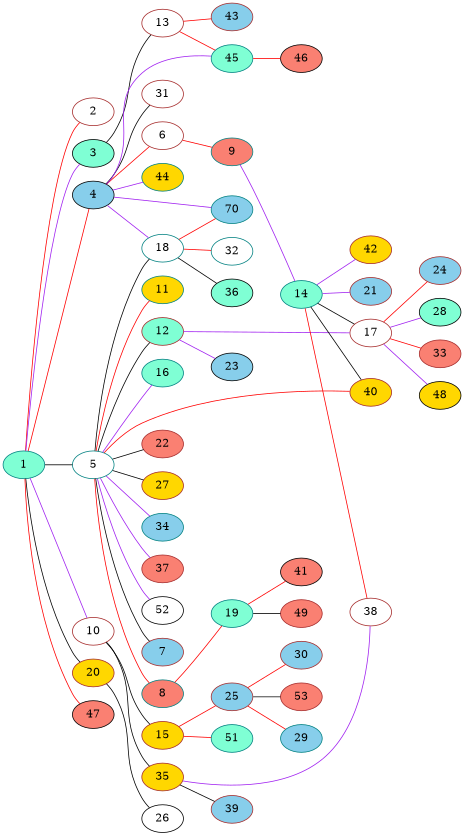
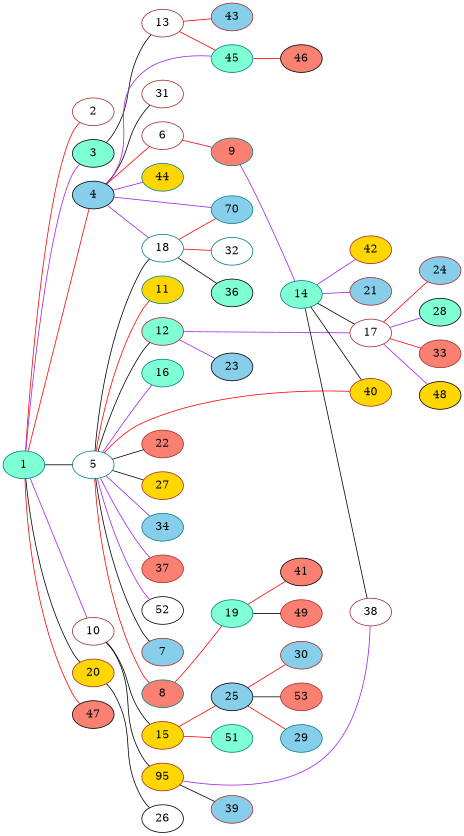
(336, 453) -> (336, 453)
(232, 697) -> (232, 697)
(163, 777) -> (163, 777)
